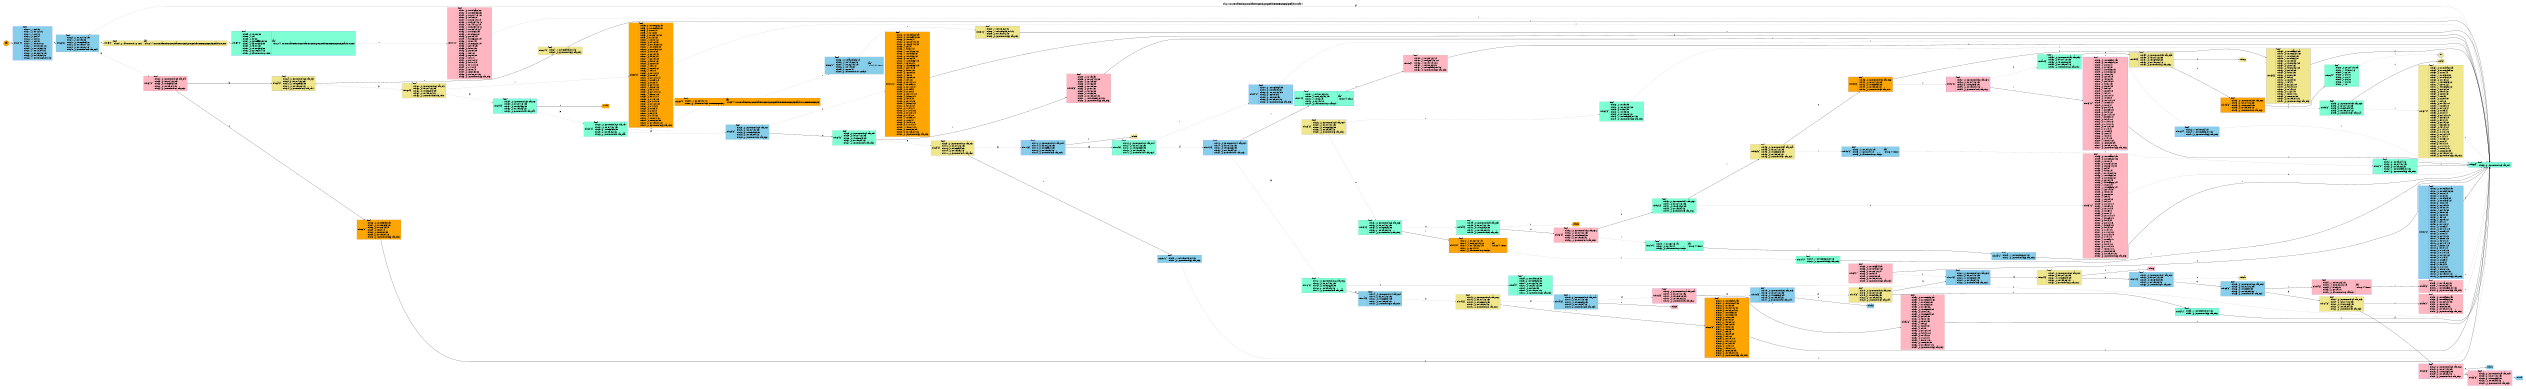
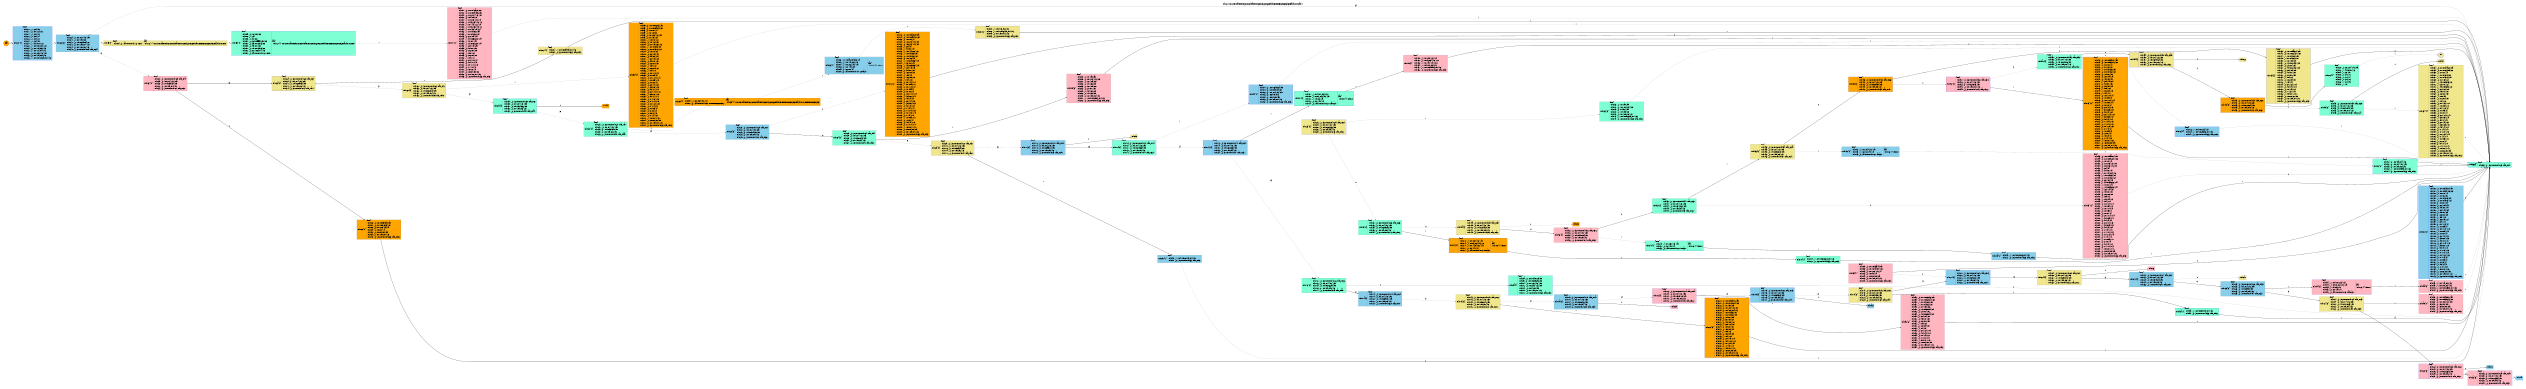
(2105, 104) -> (2105, 104)
(1478, 227) -> (1478, 227)
(1651, 258) -> (1651, 258)
